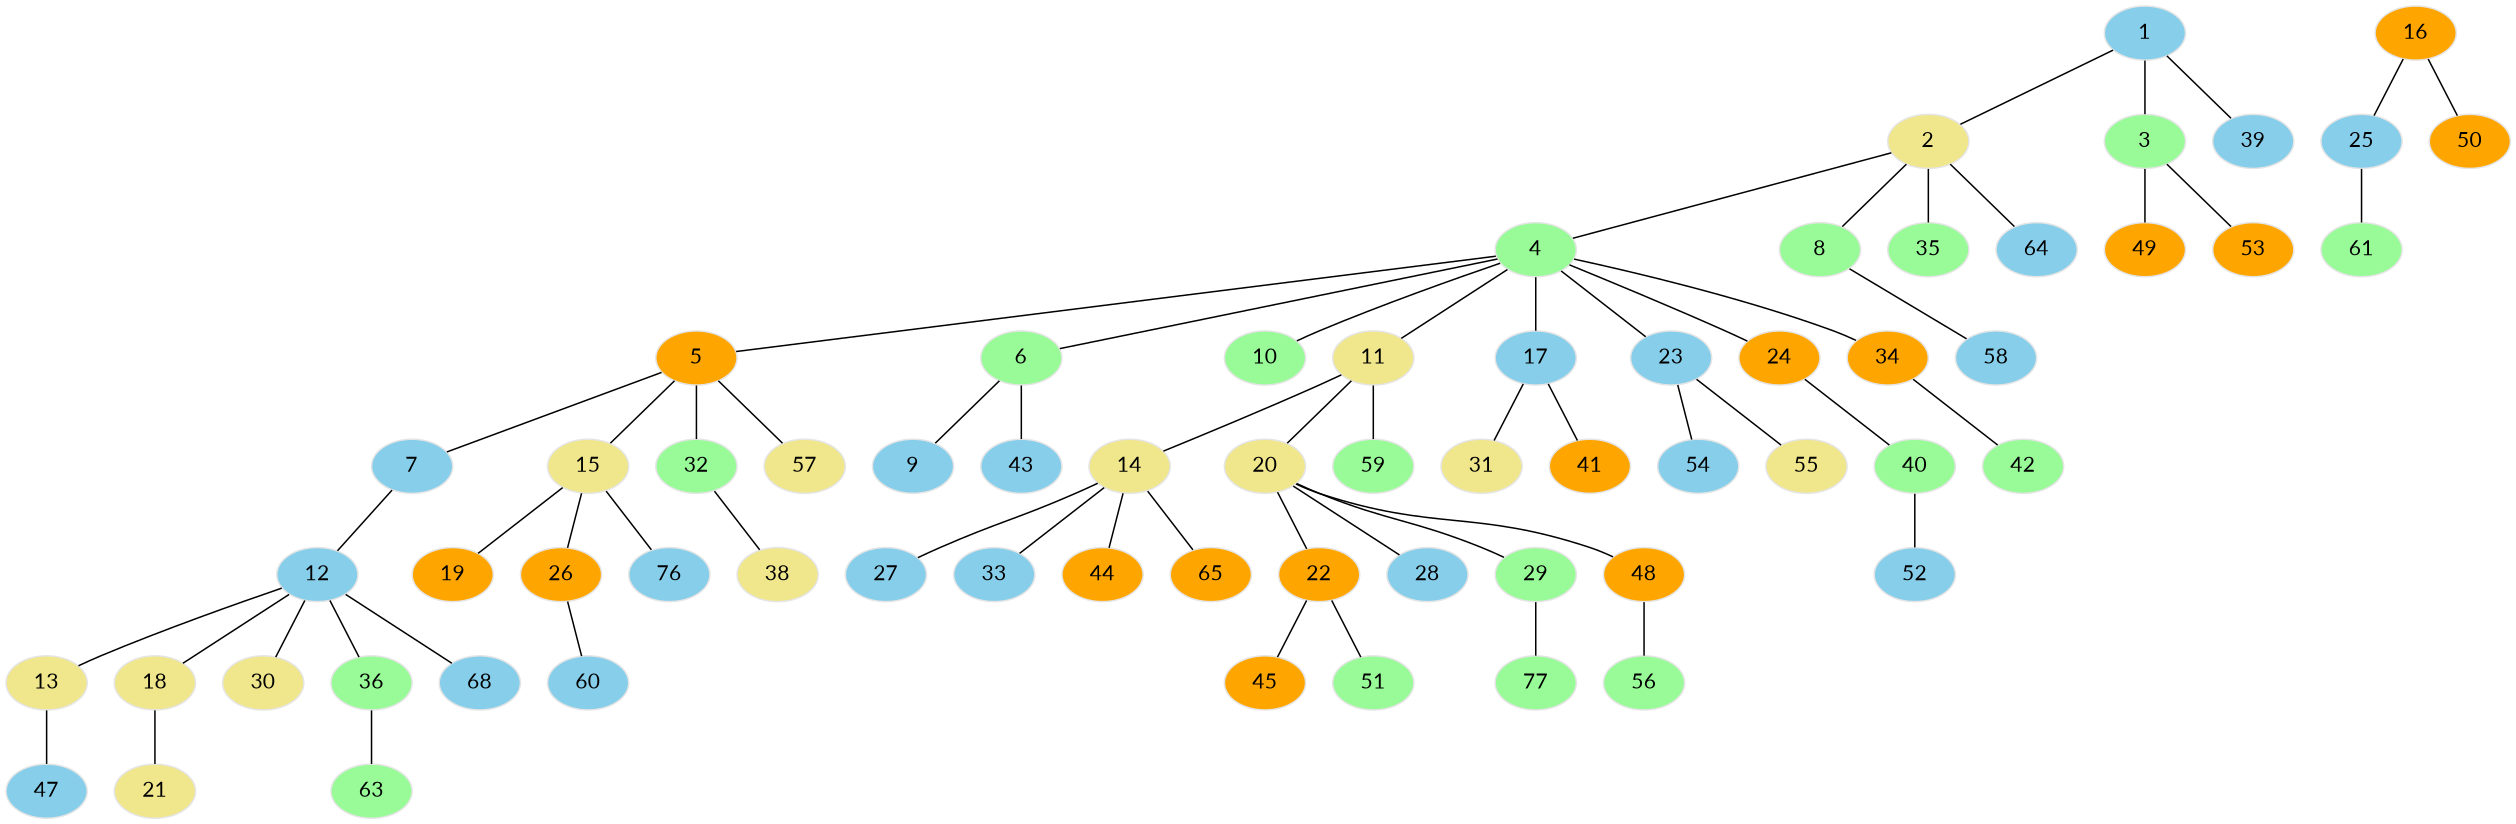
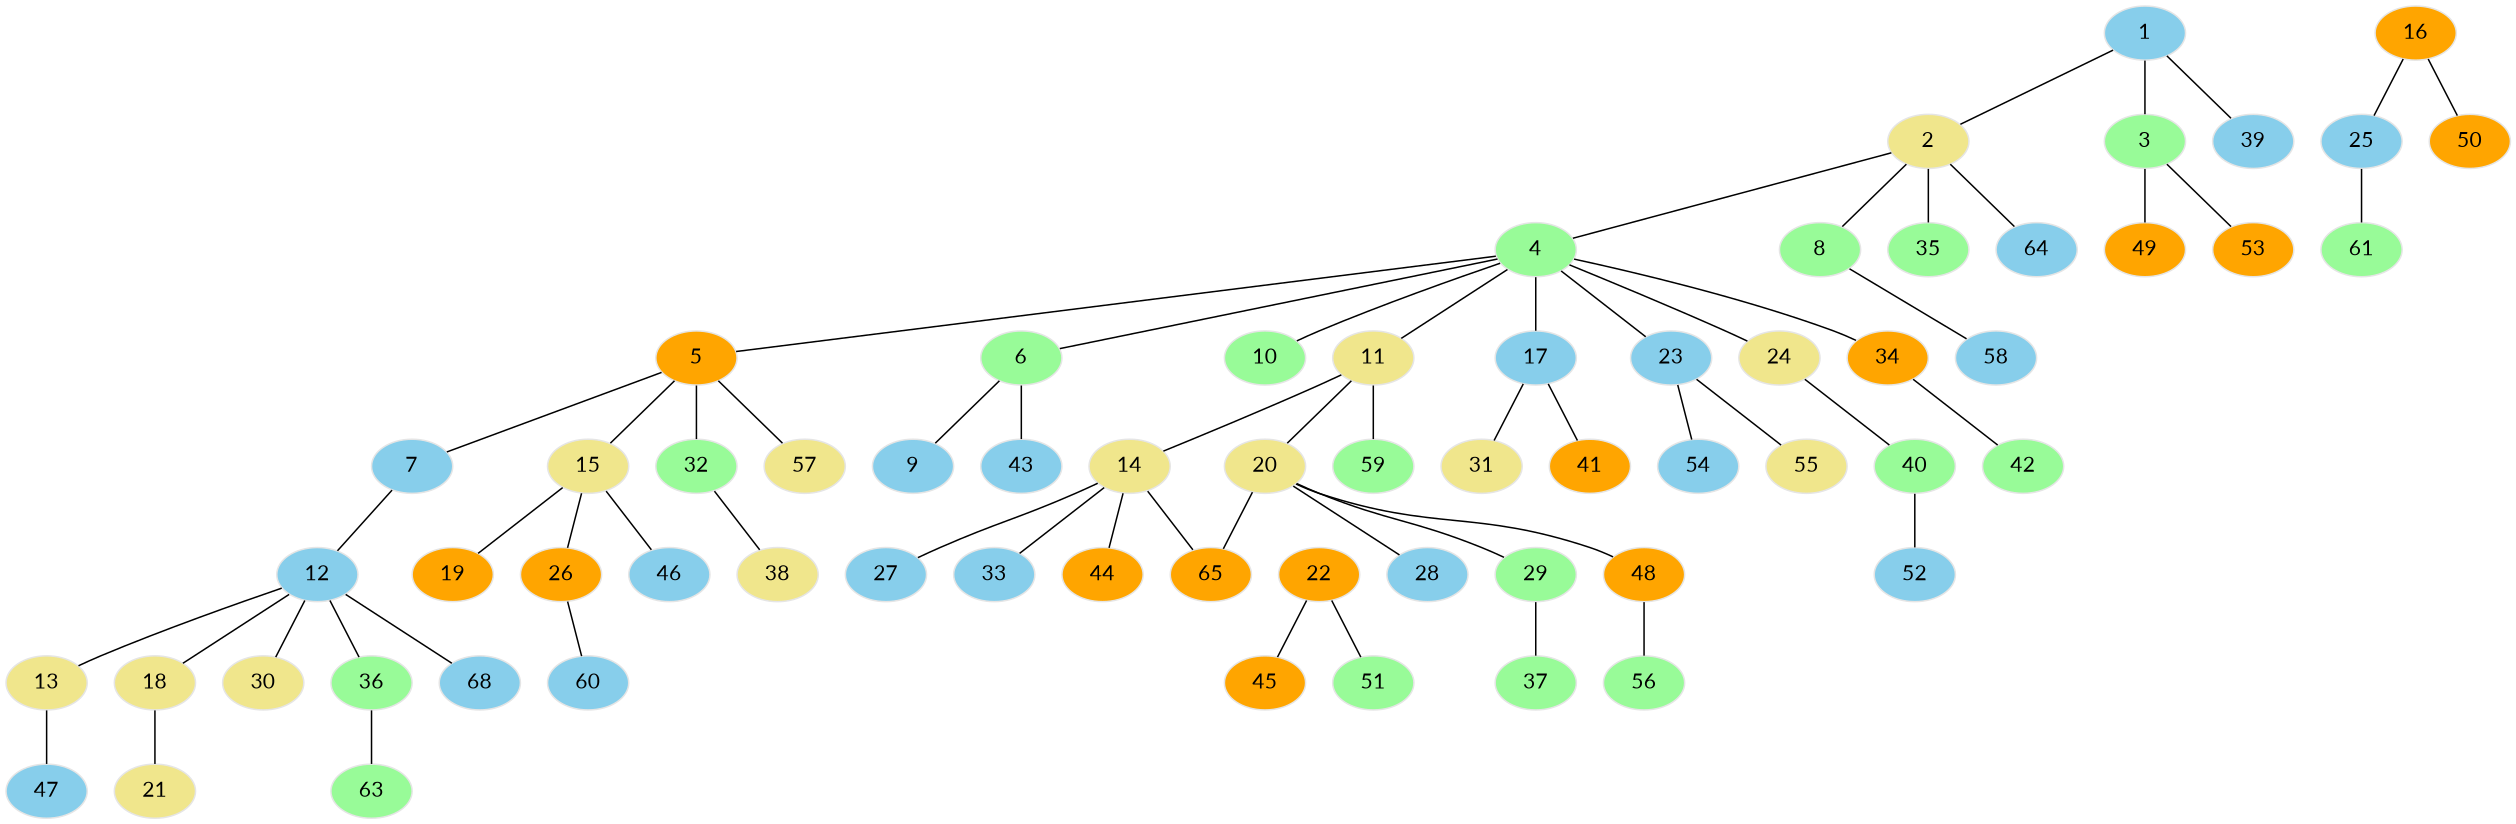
(1779, 358) -> (1779, 358)
(1292, 521) -> (1238, 521)
(669, 575) -> (669, 575)
(1536, 683) -> (1536, 683)
